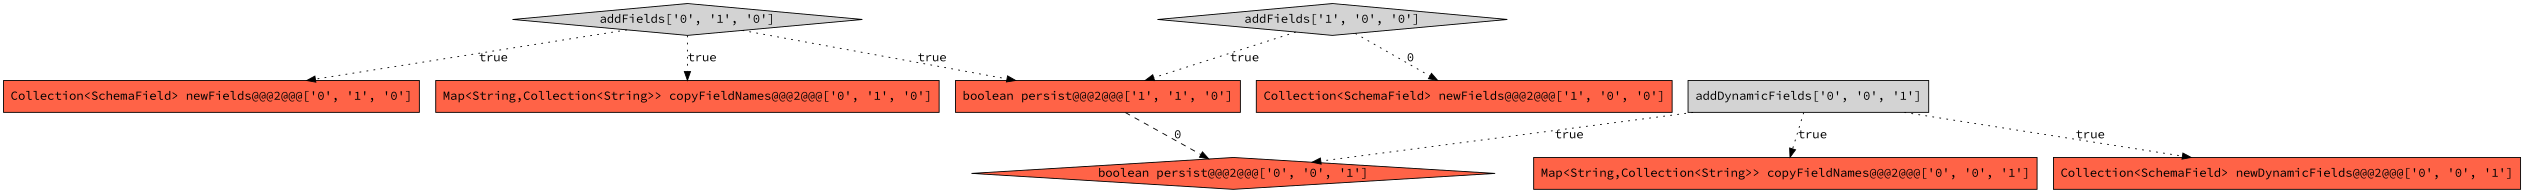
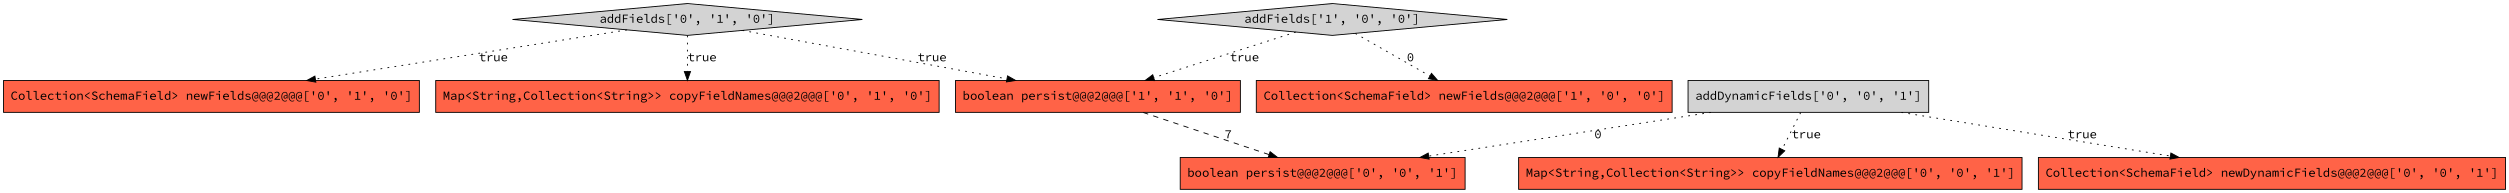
(1178, 135) -> (1228, 135)
(1569, 135) -> (1598, 135)
(1233, 173) -> (1323, 173)
